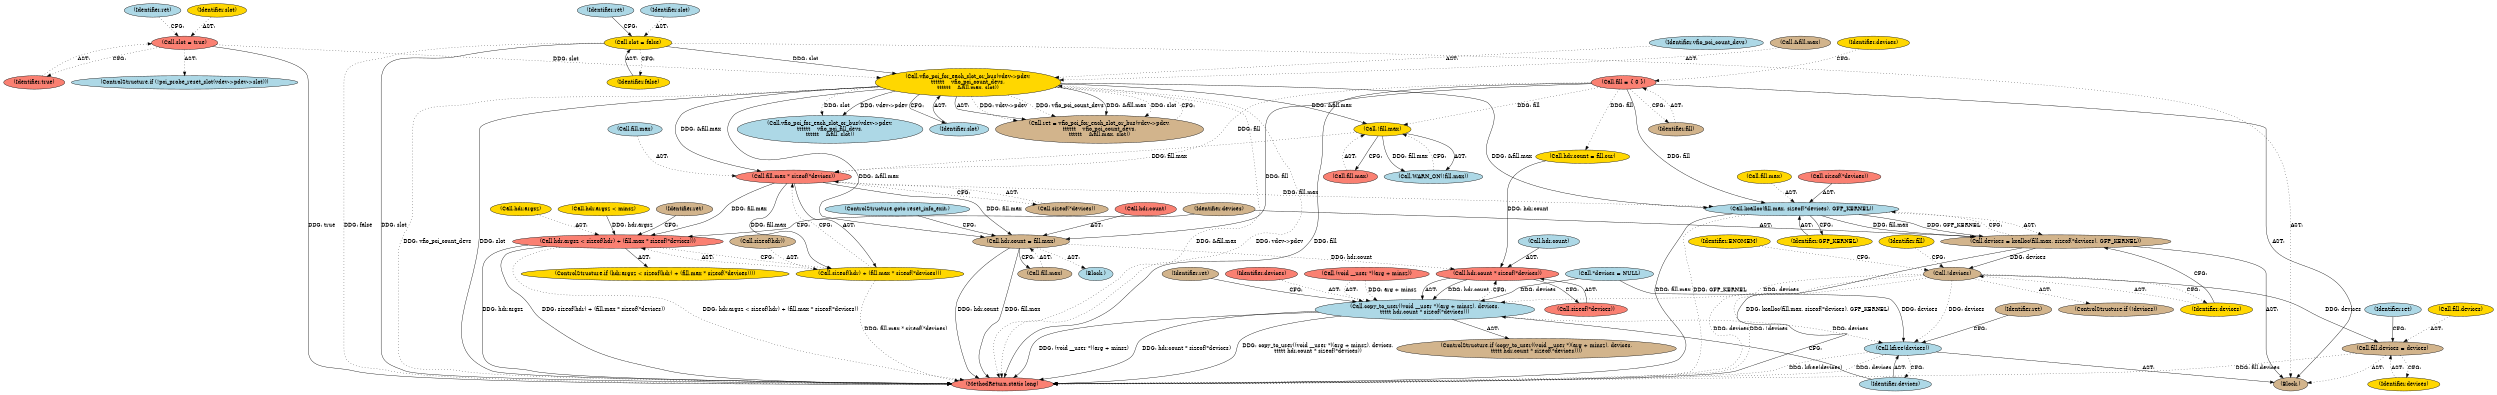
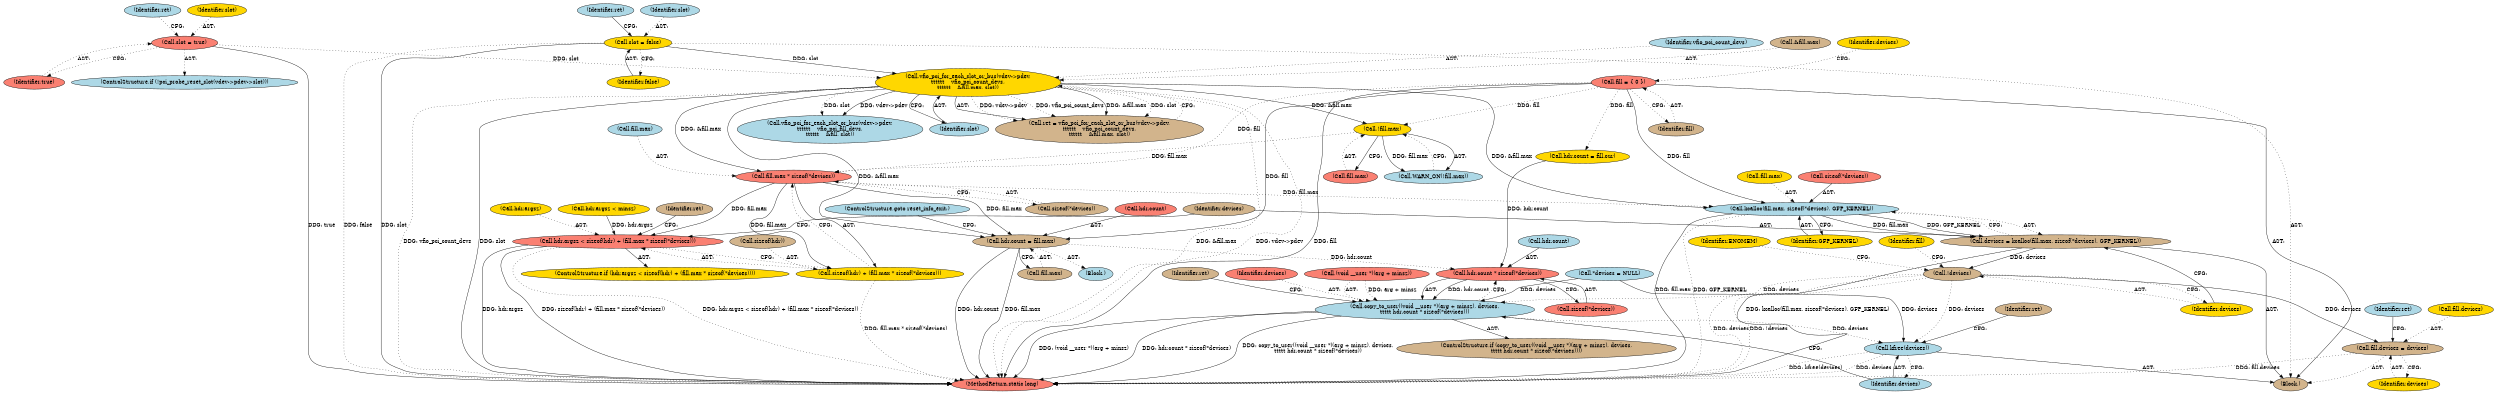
(2116, 310) -> none
